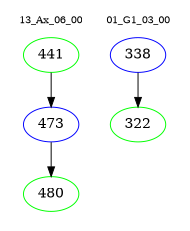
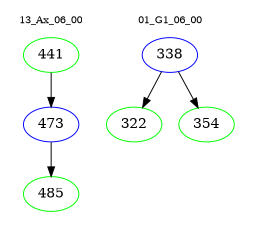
(139, 21) -> (170, 21)
none -> (207, 125)
(51, 194) -> (51, 194)
